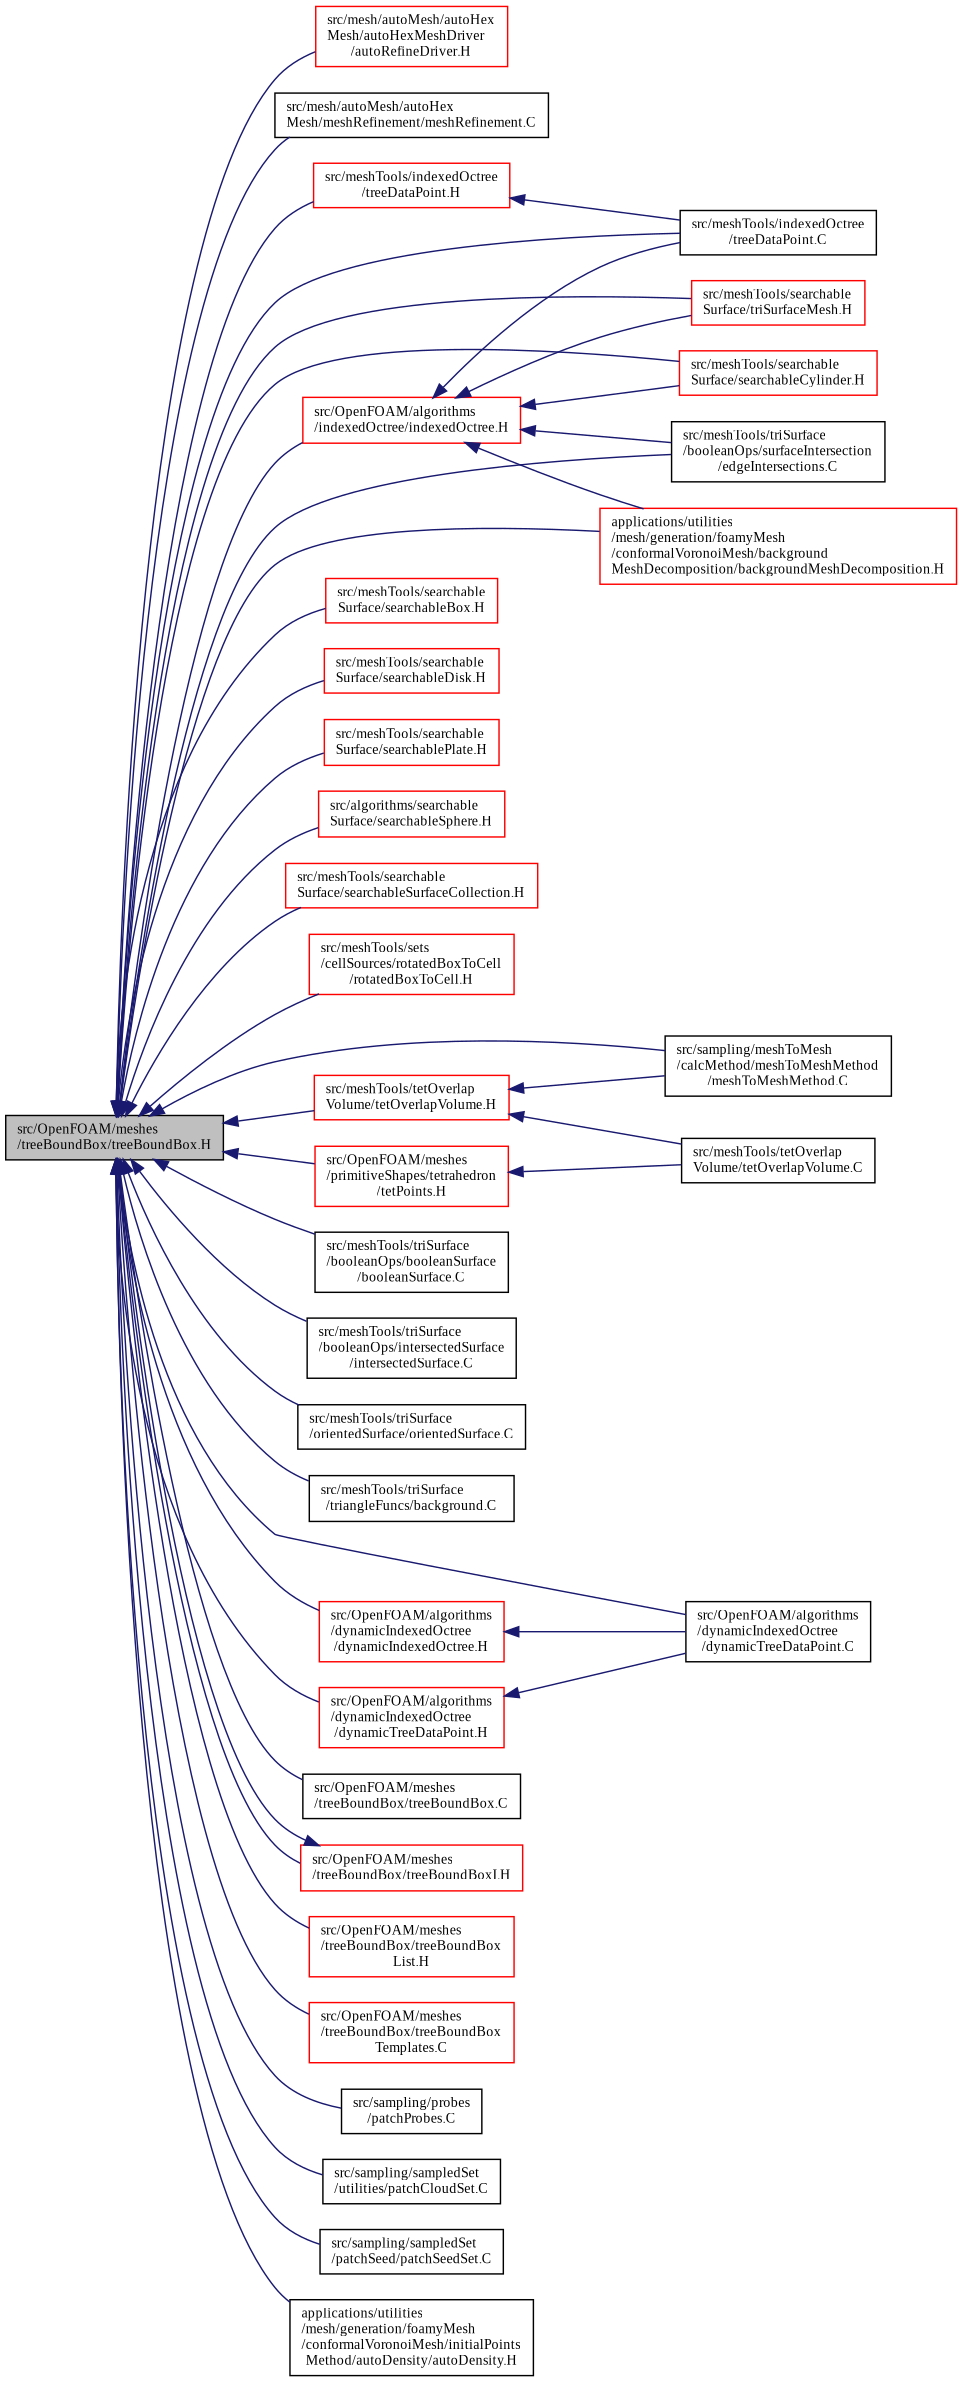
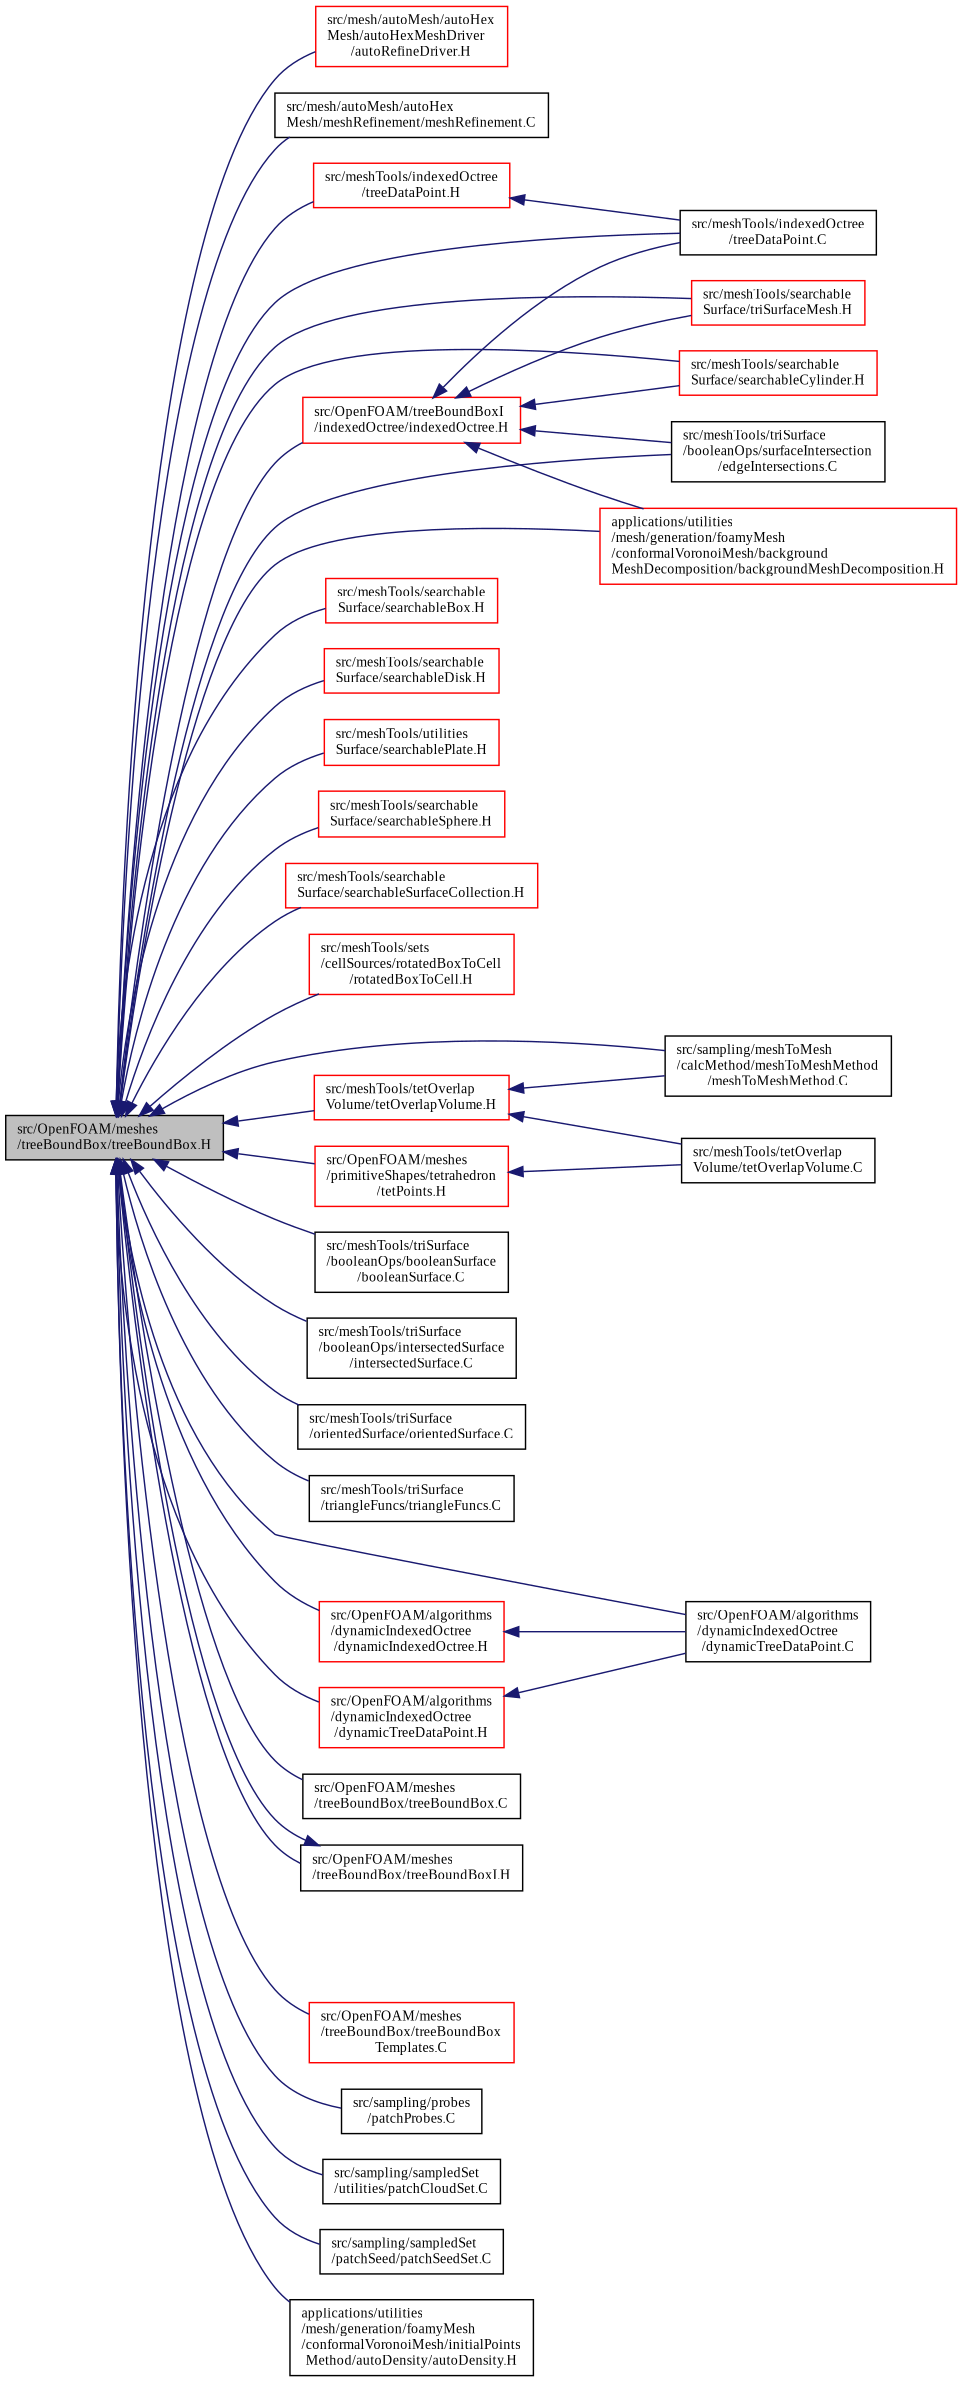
(412, 420) -> (412, 420)
(412, 742) -> (412, 742)
(412, 814) -> (412, 814)
(412, 1499) -> (412, 1499)
(412, 1868) -> (412, 1868)
(412, 1947) -> none
